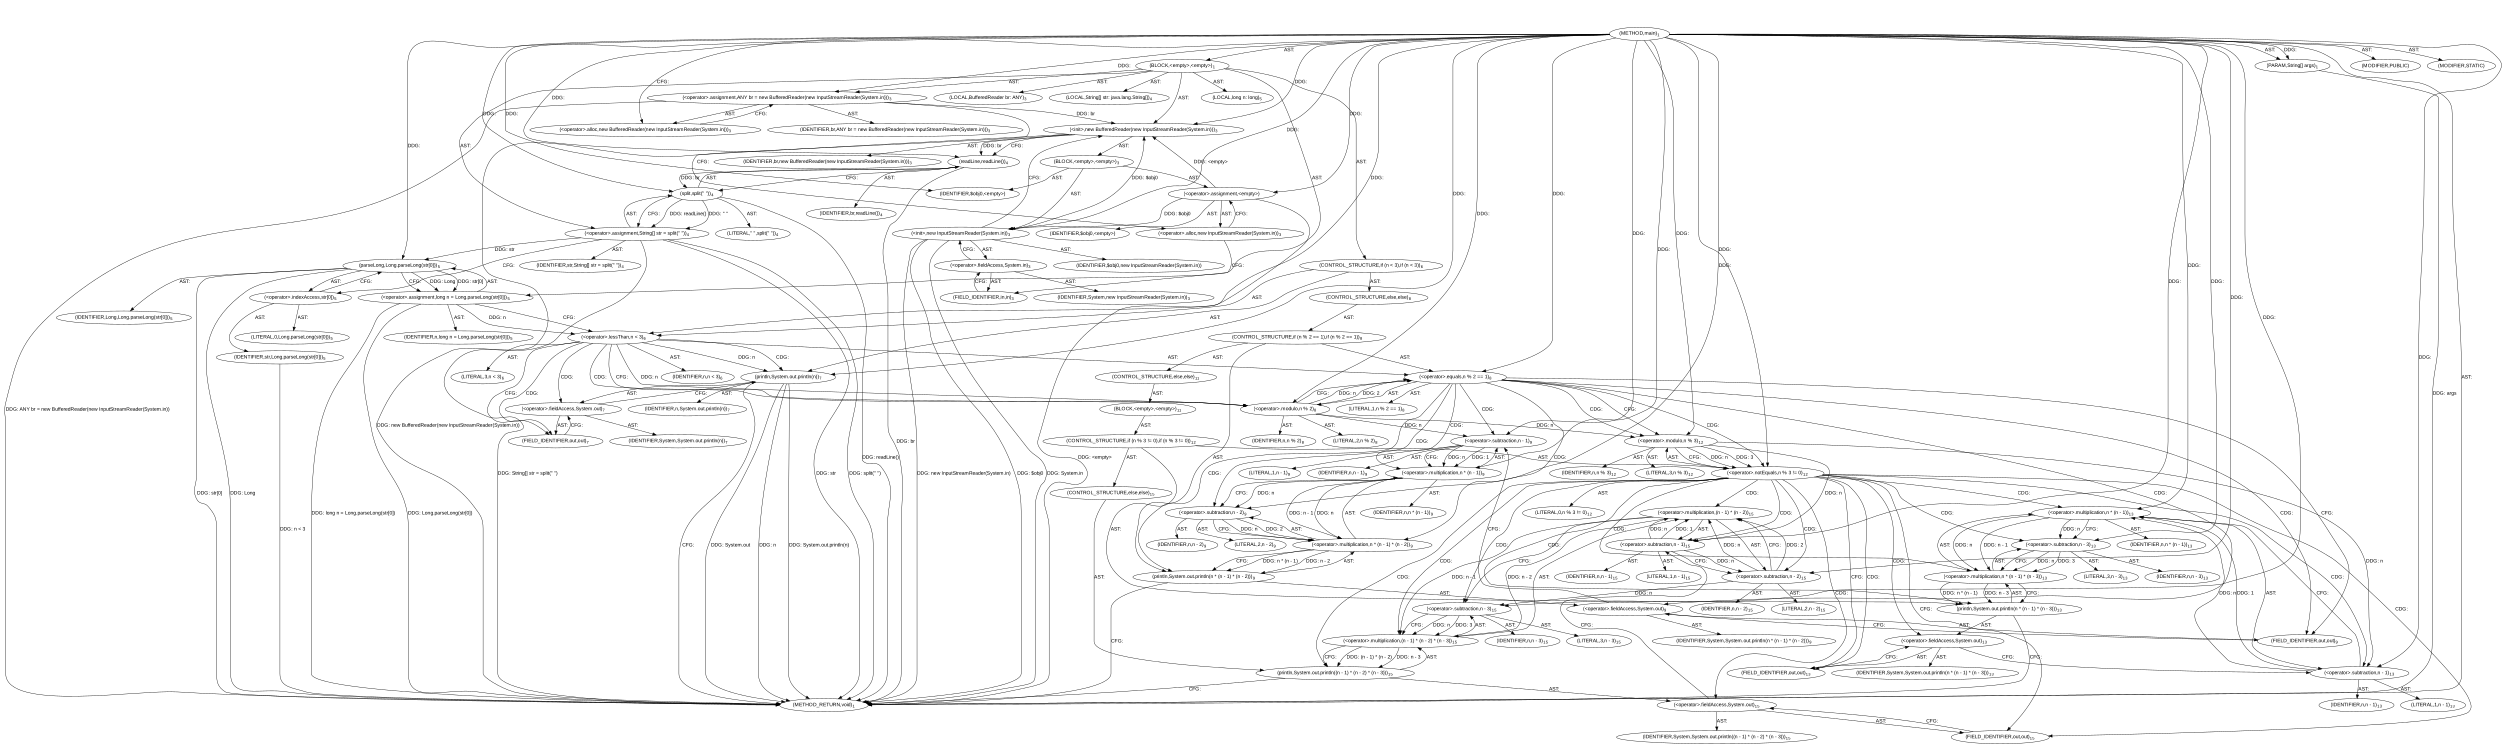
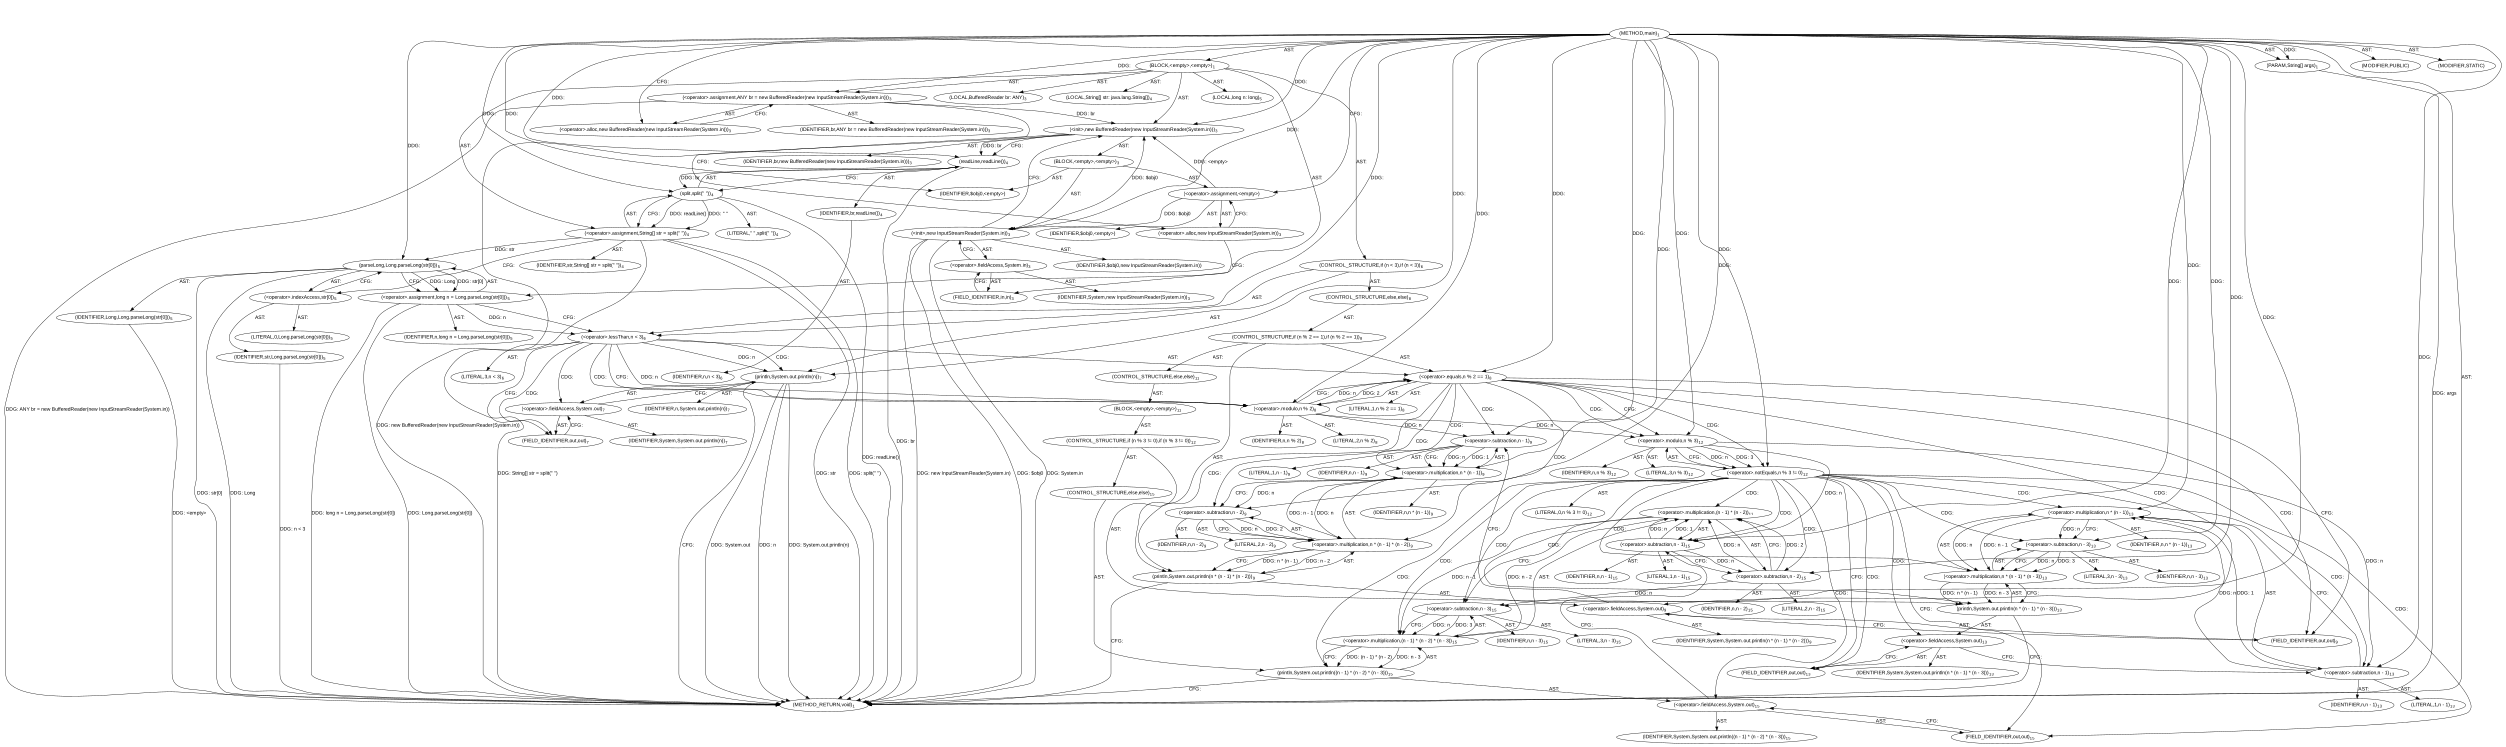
(1357, 114) -> (1357, 114)
(655, 356) -> (820, 314)
(1461, 451) -> none
(1049, 455) -> (313, 700)
(1751, 513) -> (1751, 513)
